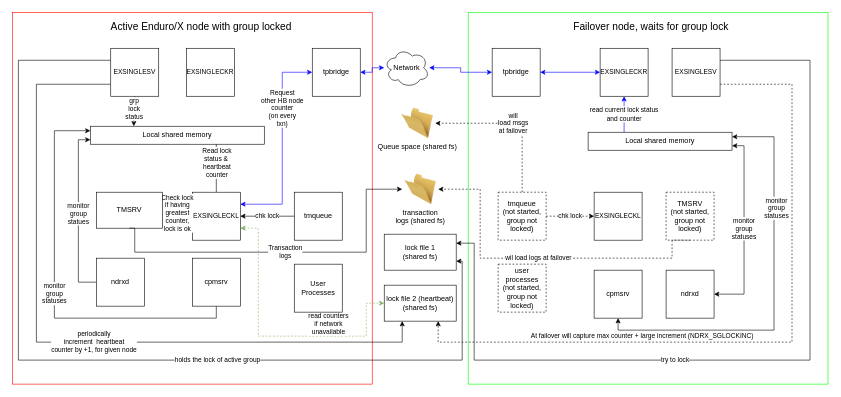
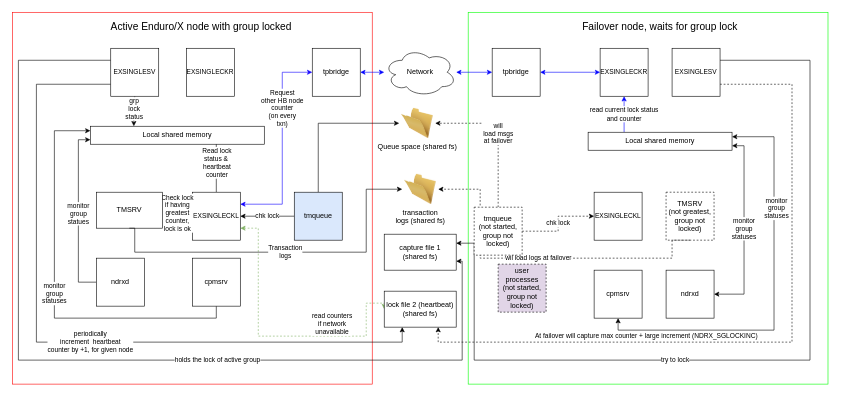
(651, 27) -> (660, 27)
(407, 68) -> (420, 72)
none -> (318, 123)
(318, 216) -> (318, 216)
(522, 216) -> (498, 231)
(690, 216) -> (690, 216)
(420, 252) -> (420, 252)
(318, 288) -> none
(522, 288) -> (522, 288)
(420, 303) -> (420, 309)
